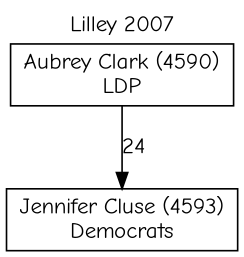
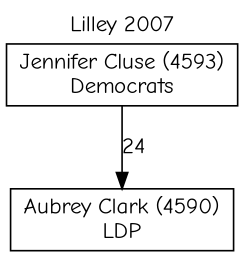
(122, 139) -> (122, 139)
